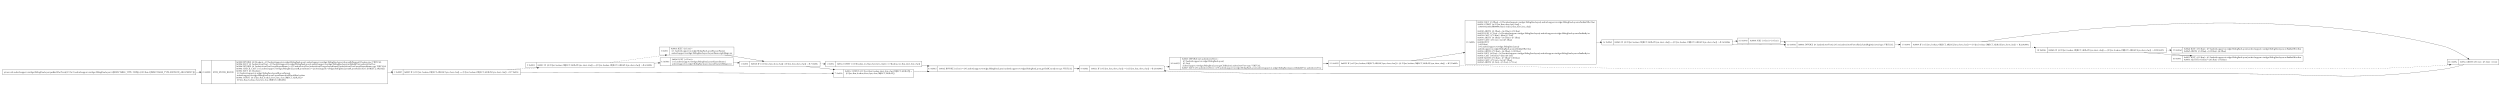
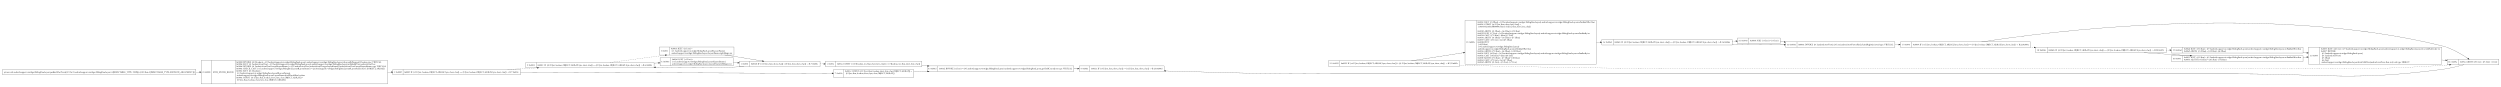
none -> (2375, 56)
(1246, 63) -> none
(820, 68) -> (700, 68)
